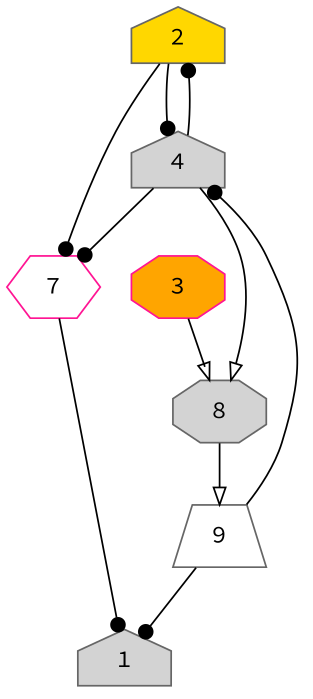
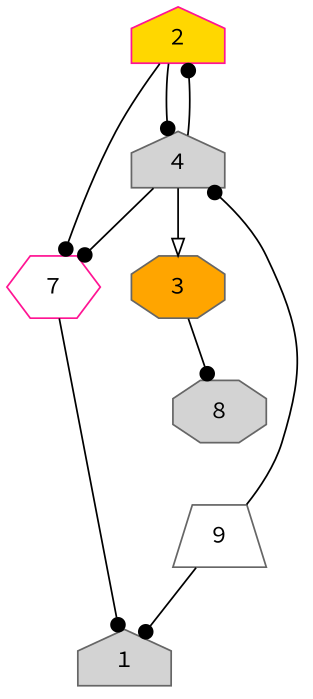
(178, 38) -> (178, 38)
(244, 270) -> (178, 213)
(178, 287) -> (178, 287)
(197, 343) -> (197, 343)
(220, 465) -> none
